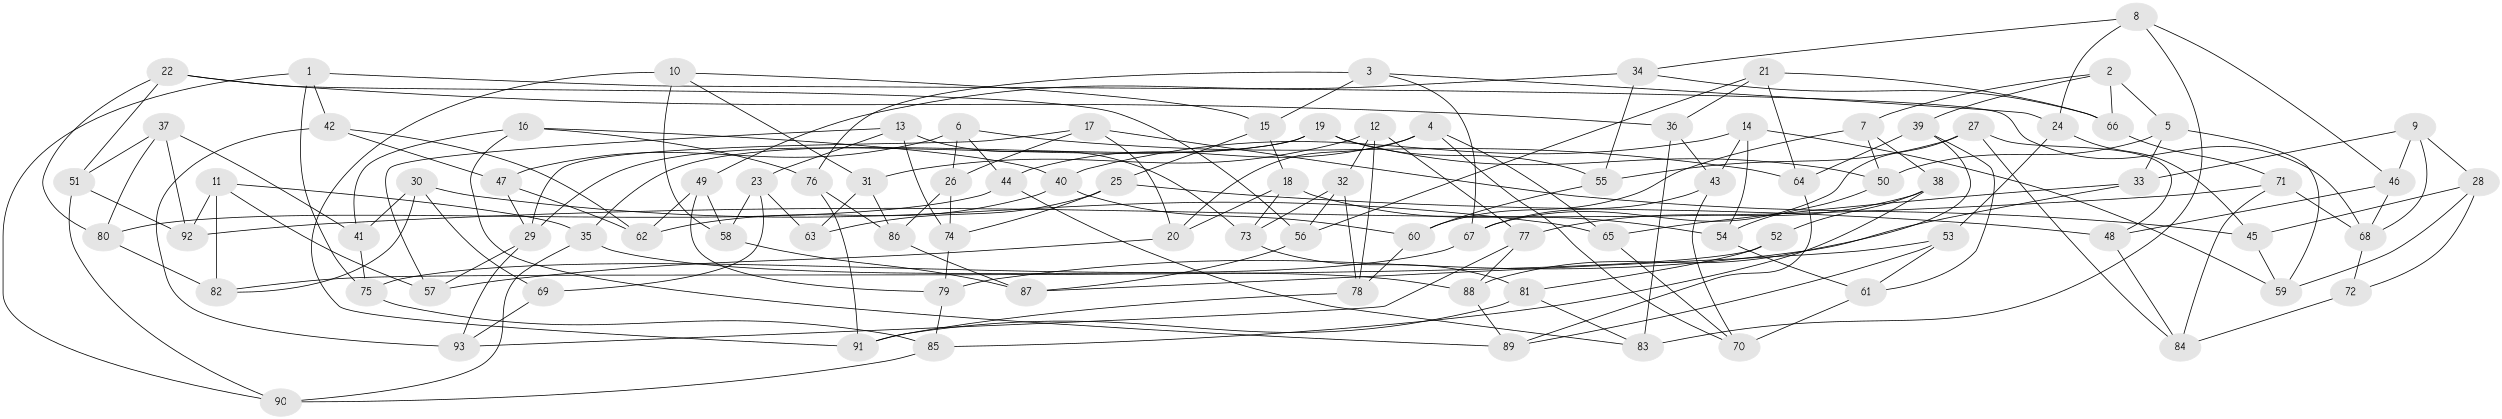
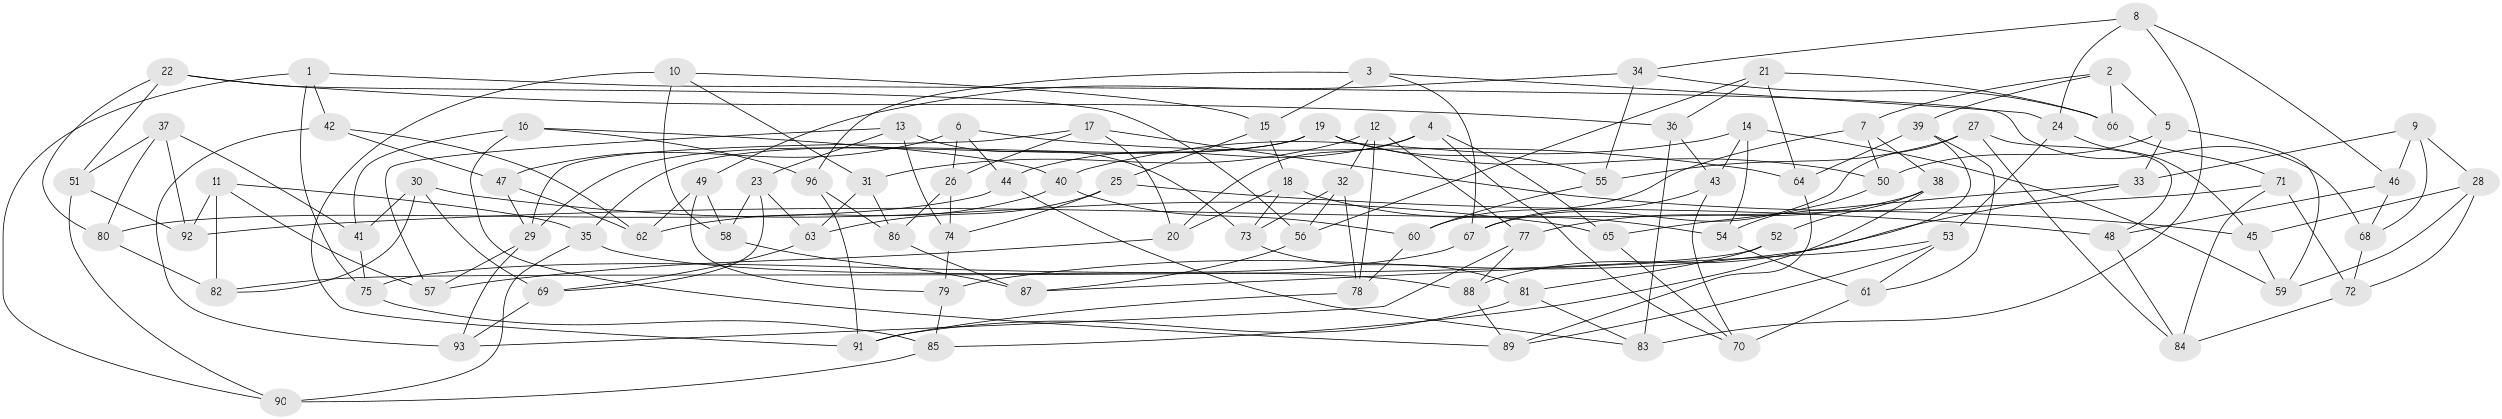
(812, 182) -> (812, 182)
(2323, 210) -> (2317, 239)
none -> (697, 270)
